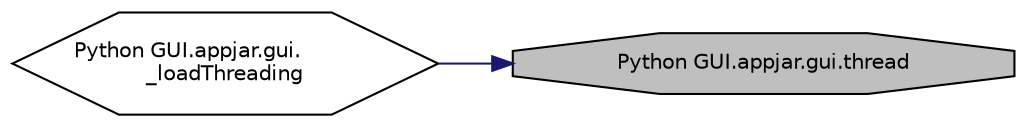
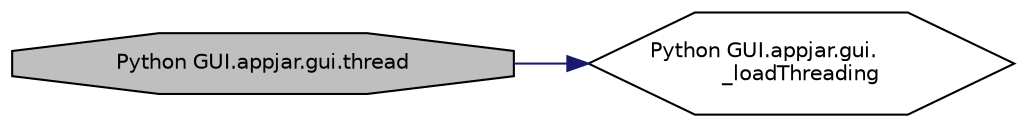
(465, 64) -> (541, 64)
